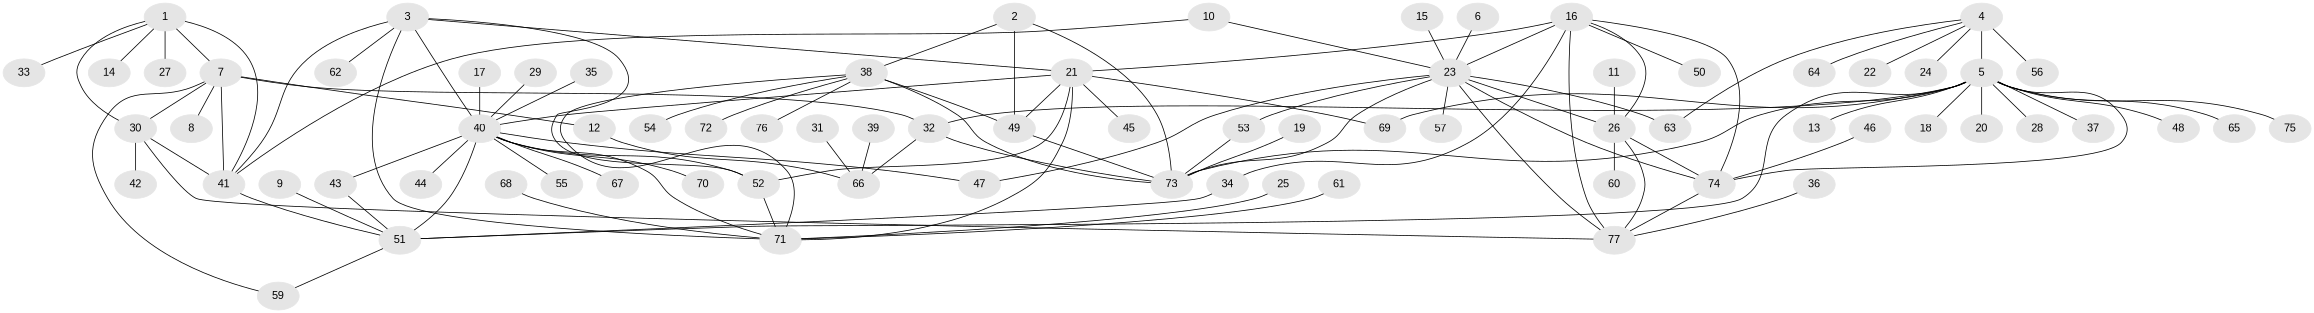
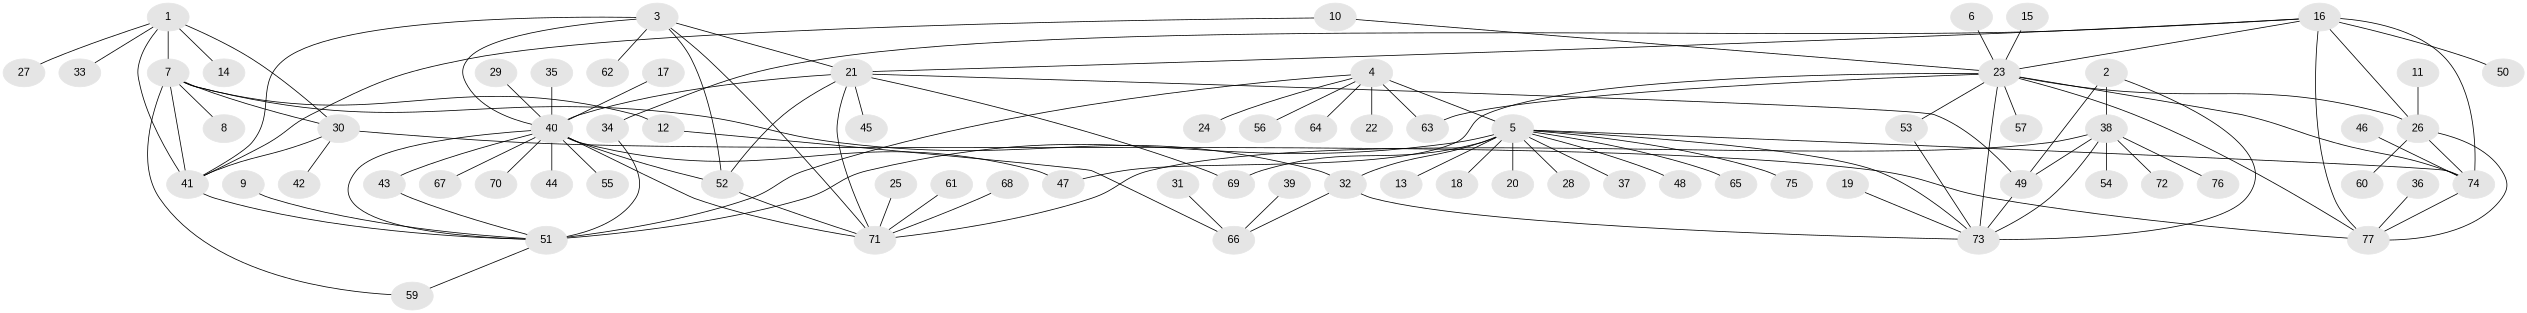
none -> (953, 131)
